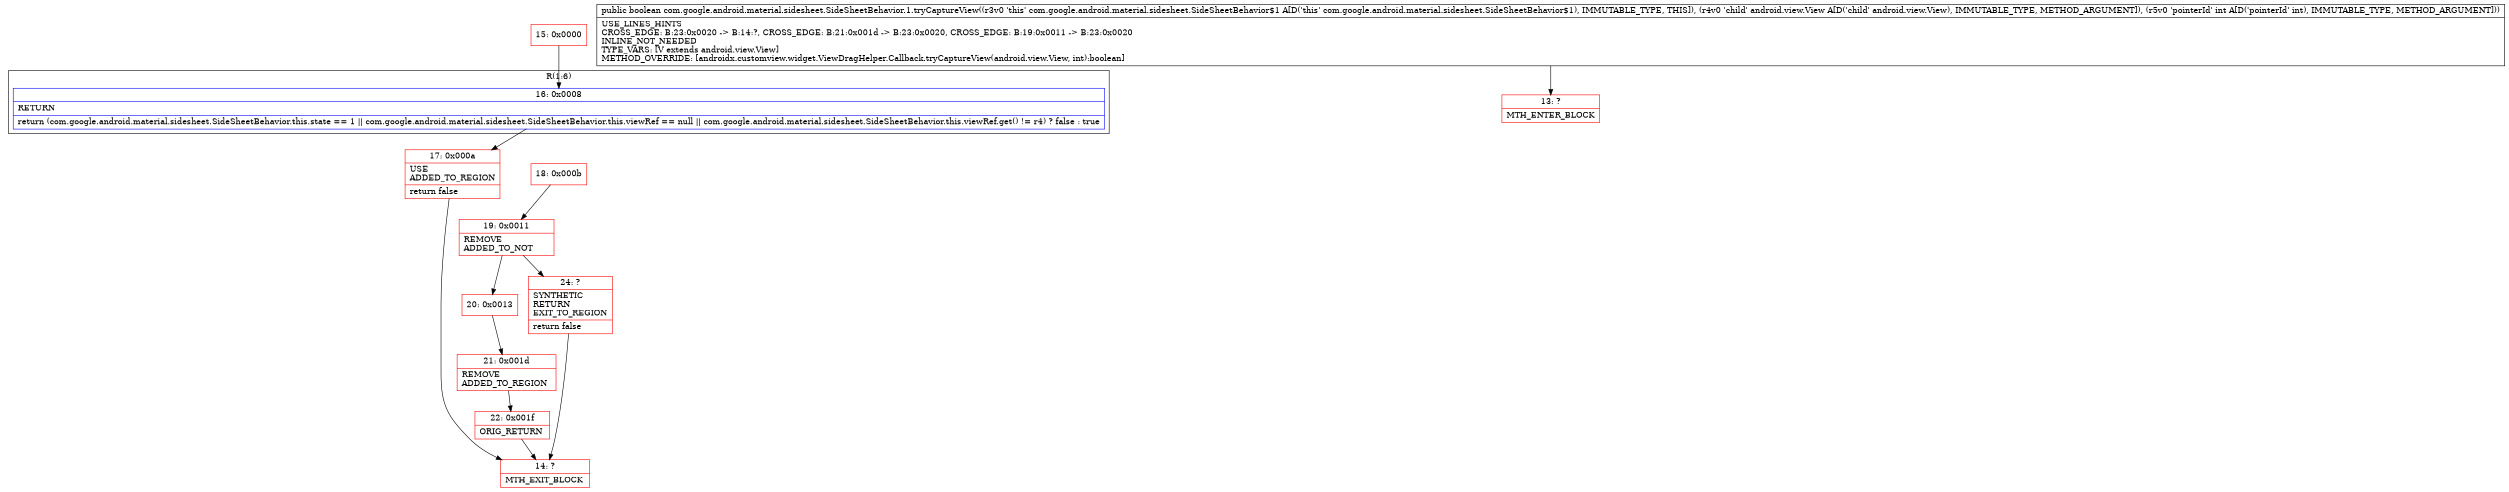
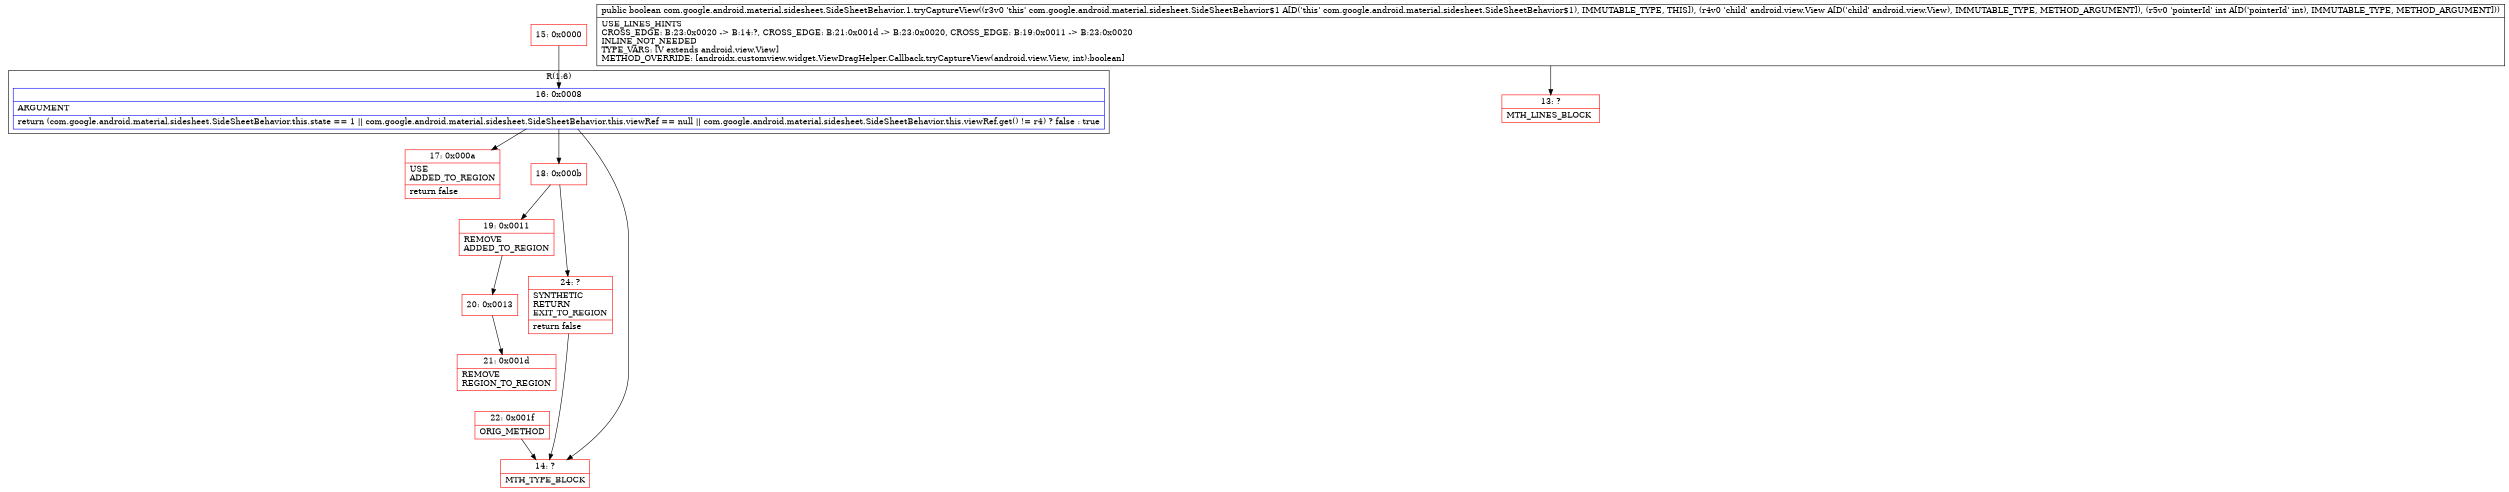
(37, 108) -> (44, 108)
(1551, 115) -> (1549, 115)
none -> (559, 143)
(499, 248) -> (507, 248)
(531, 264) -> (564, 228)
(441, 339) -> (628, 297)
(505, 384) -> (507, 384)
(509, 398) -> none
(511, 432) -> (512, 432)
(544, 480) -> (545, 480)
